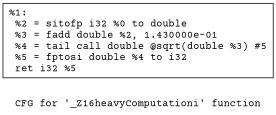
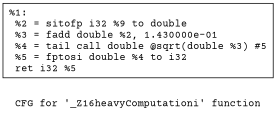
(98, 23) -> (98, 23)
